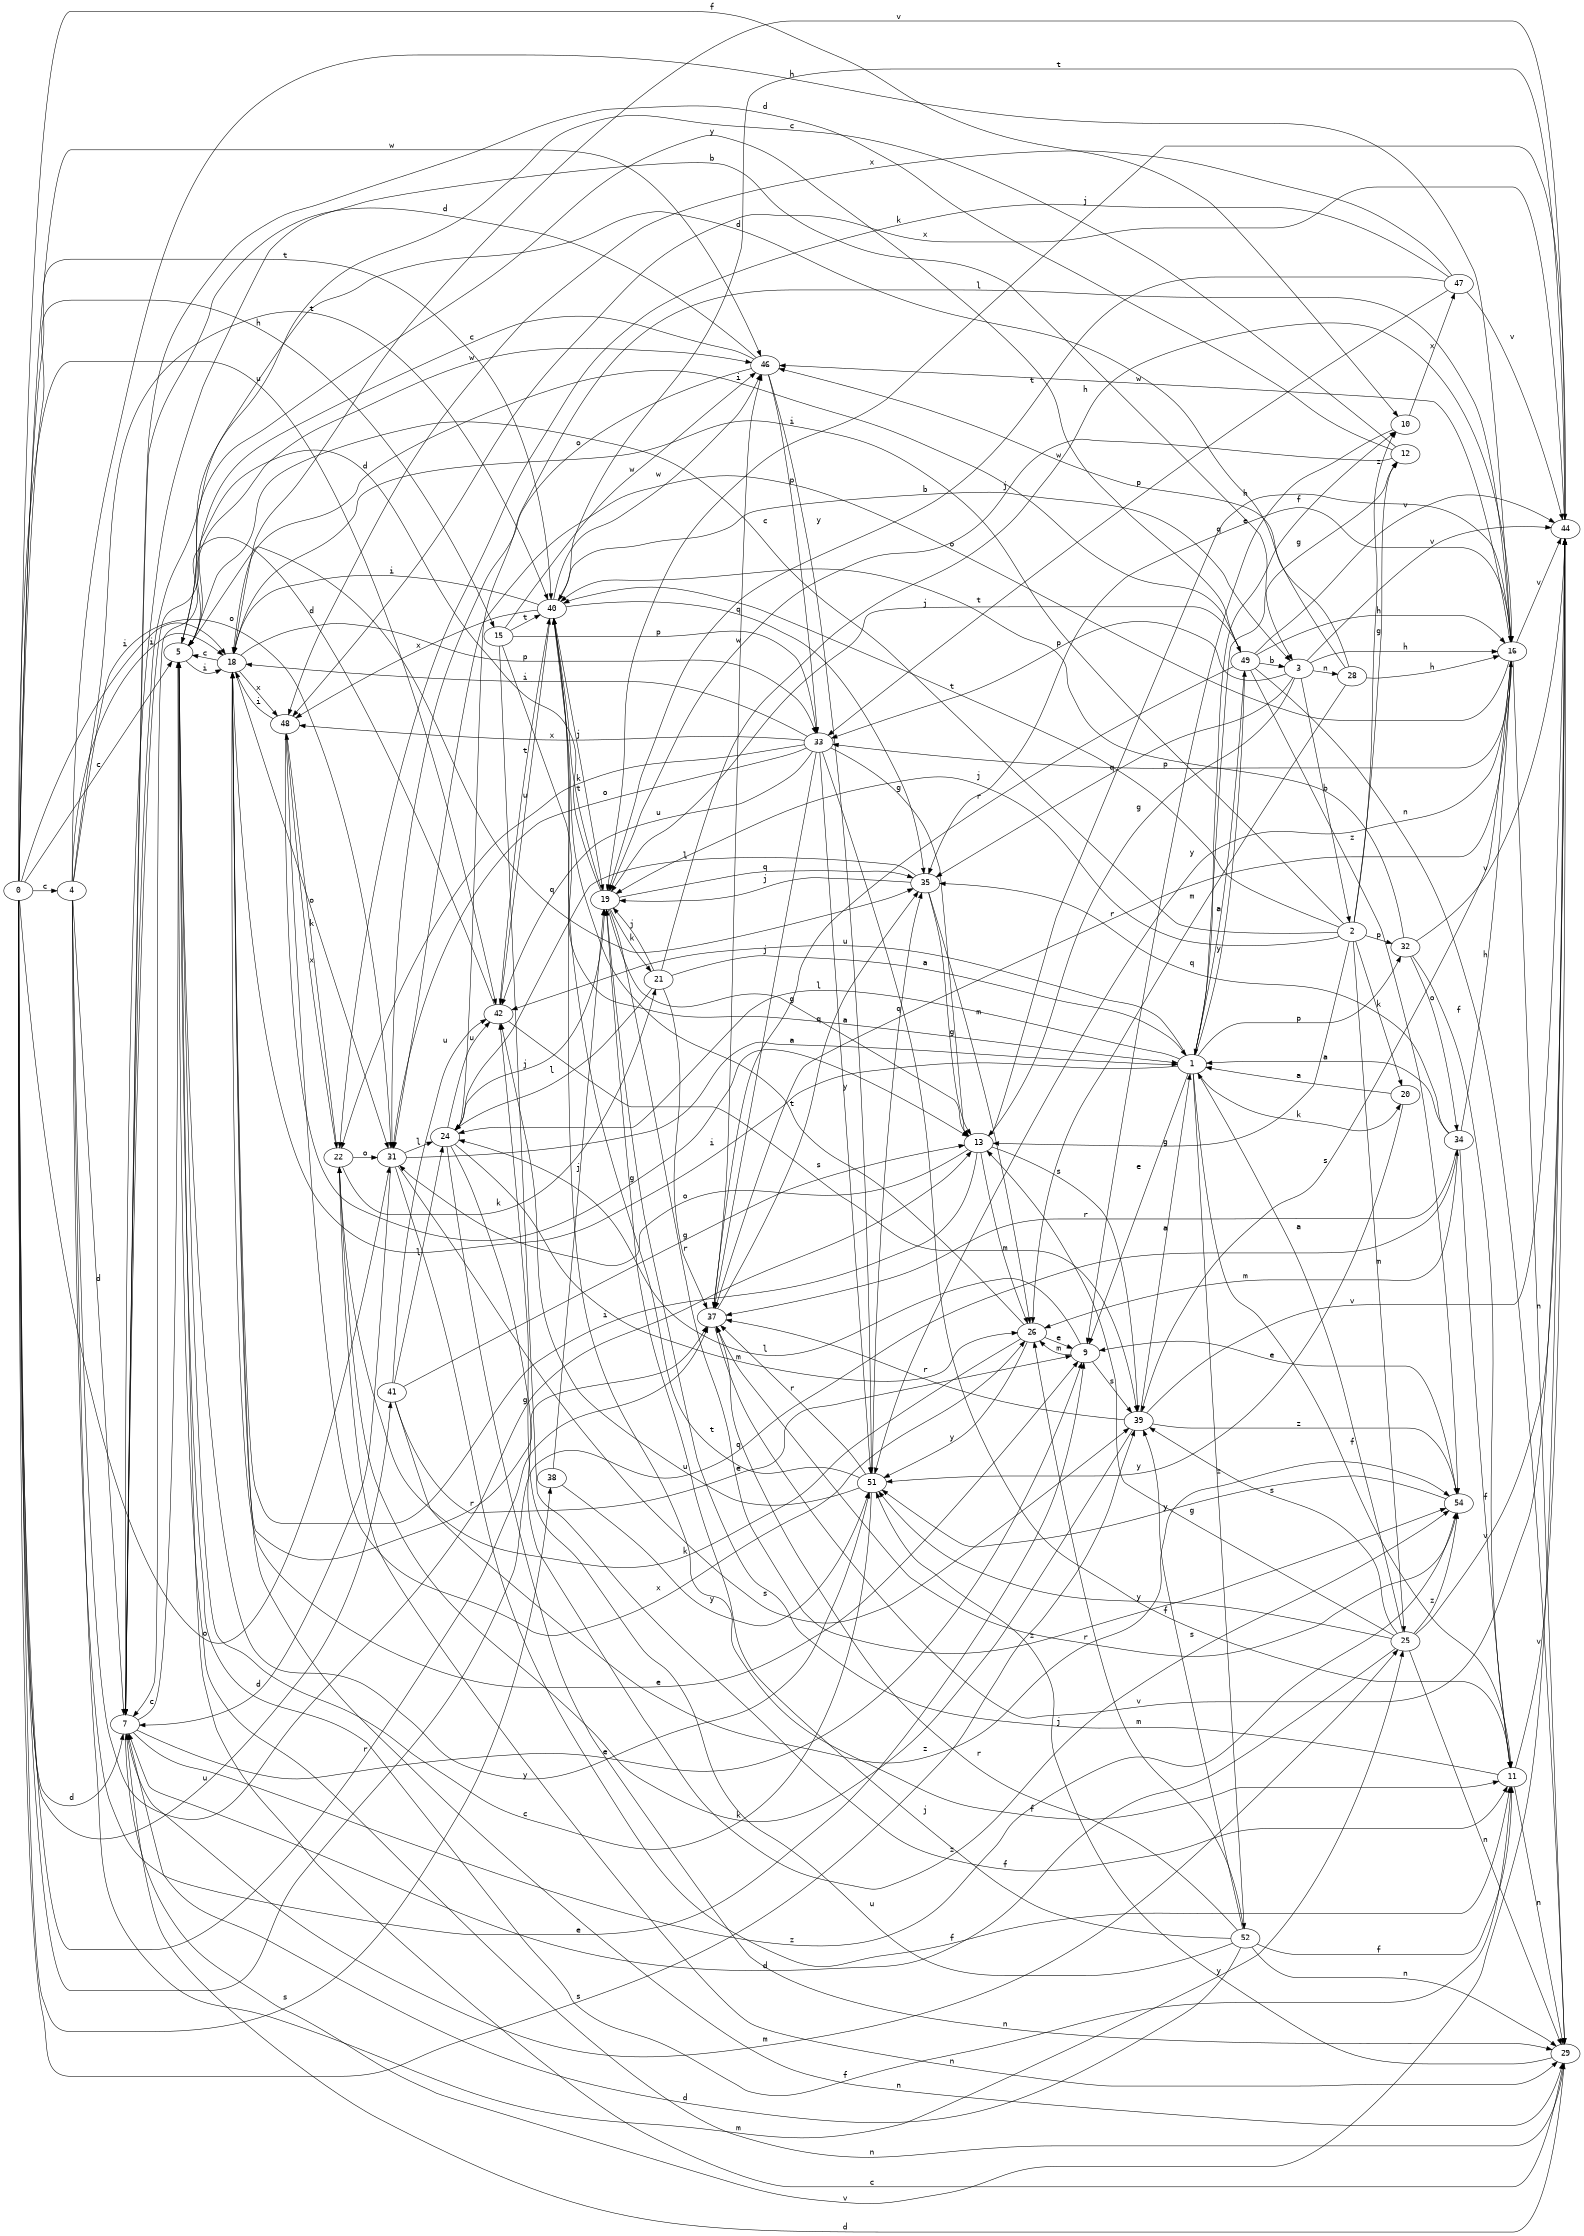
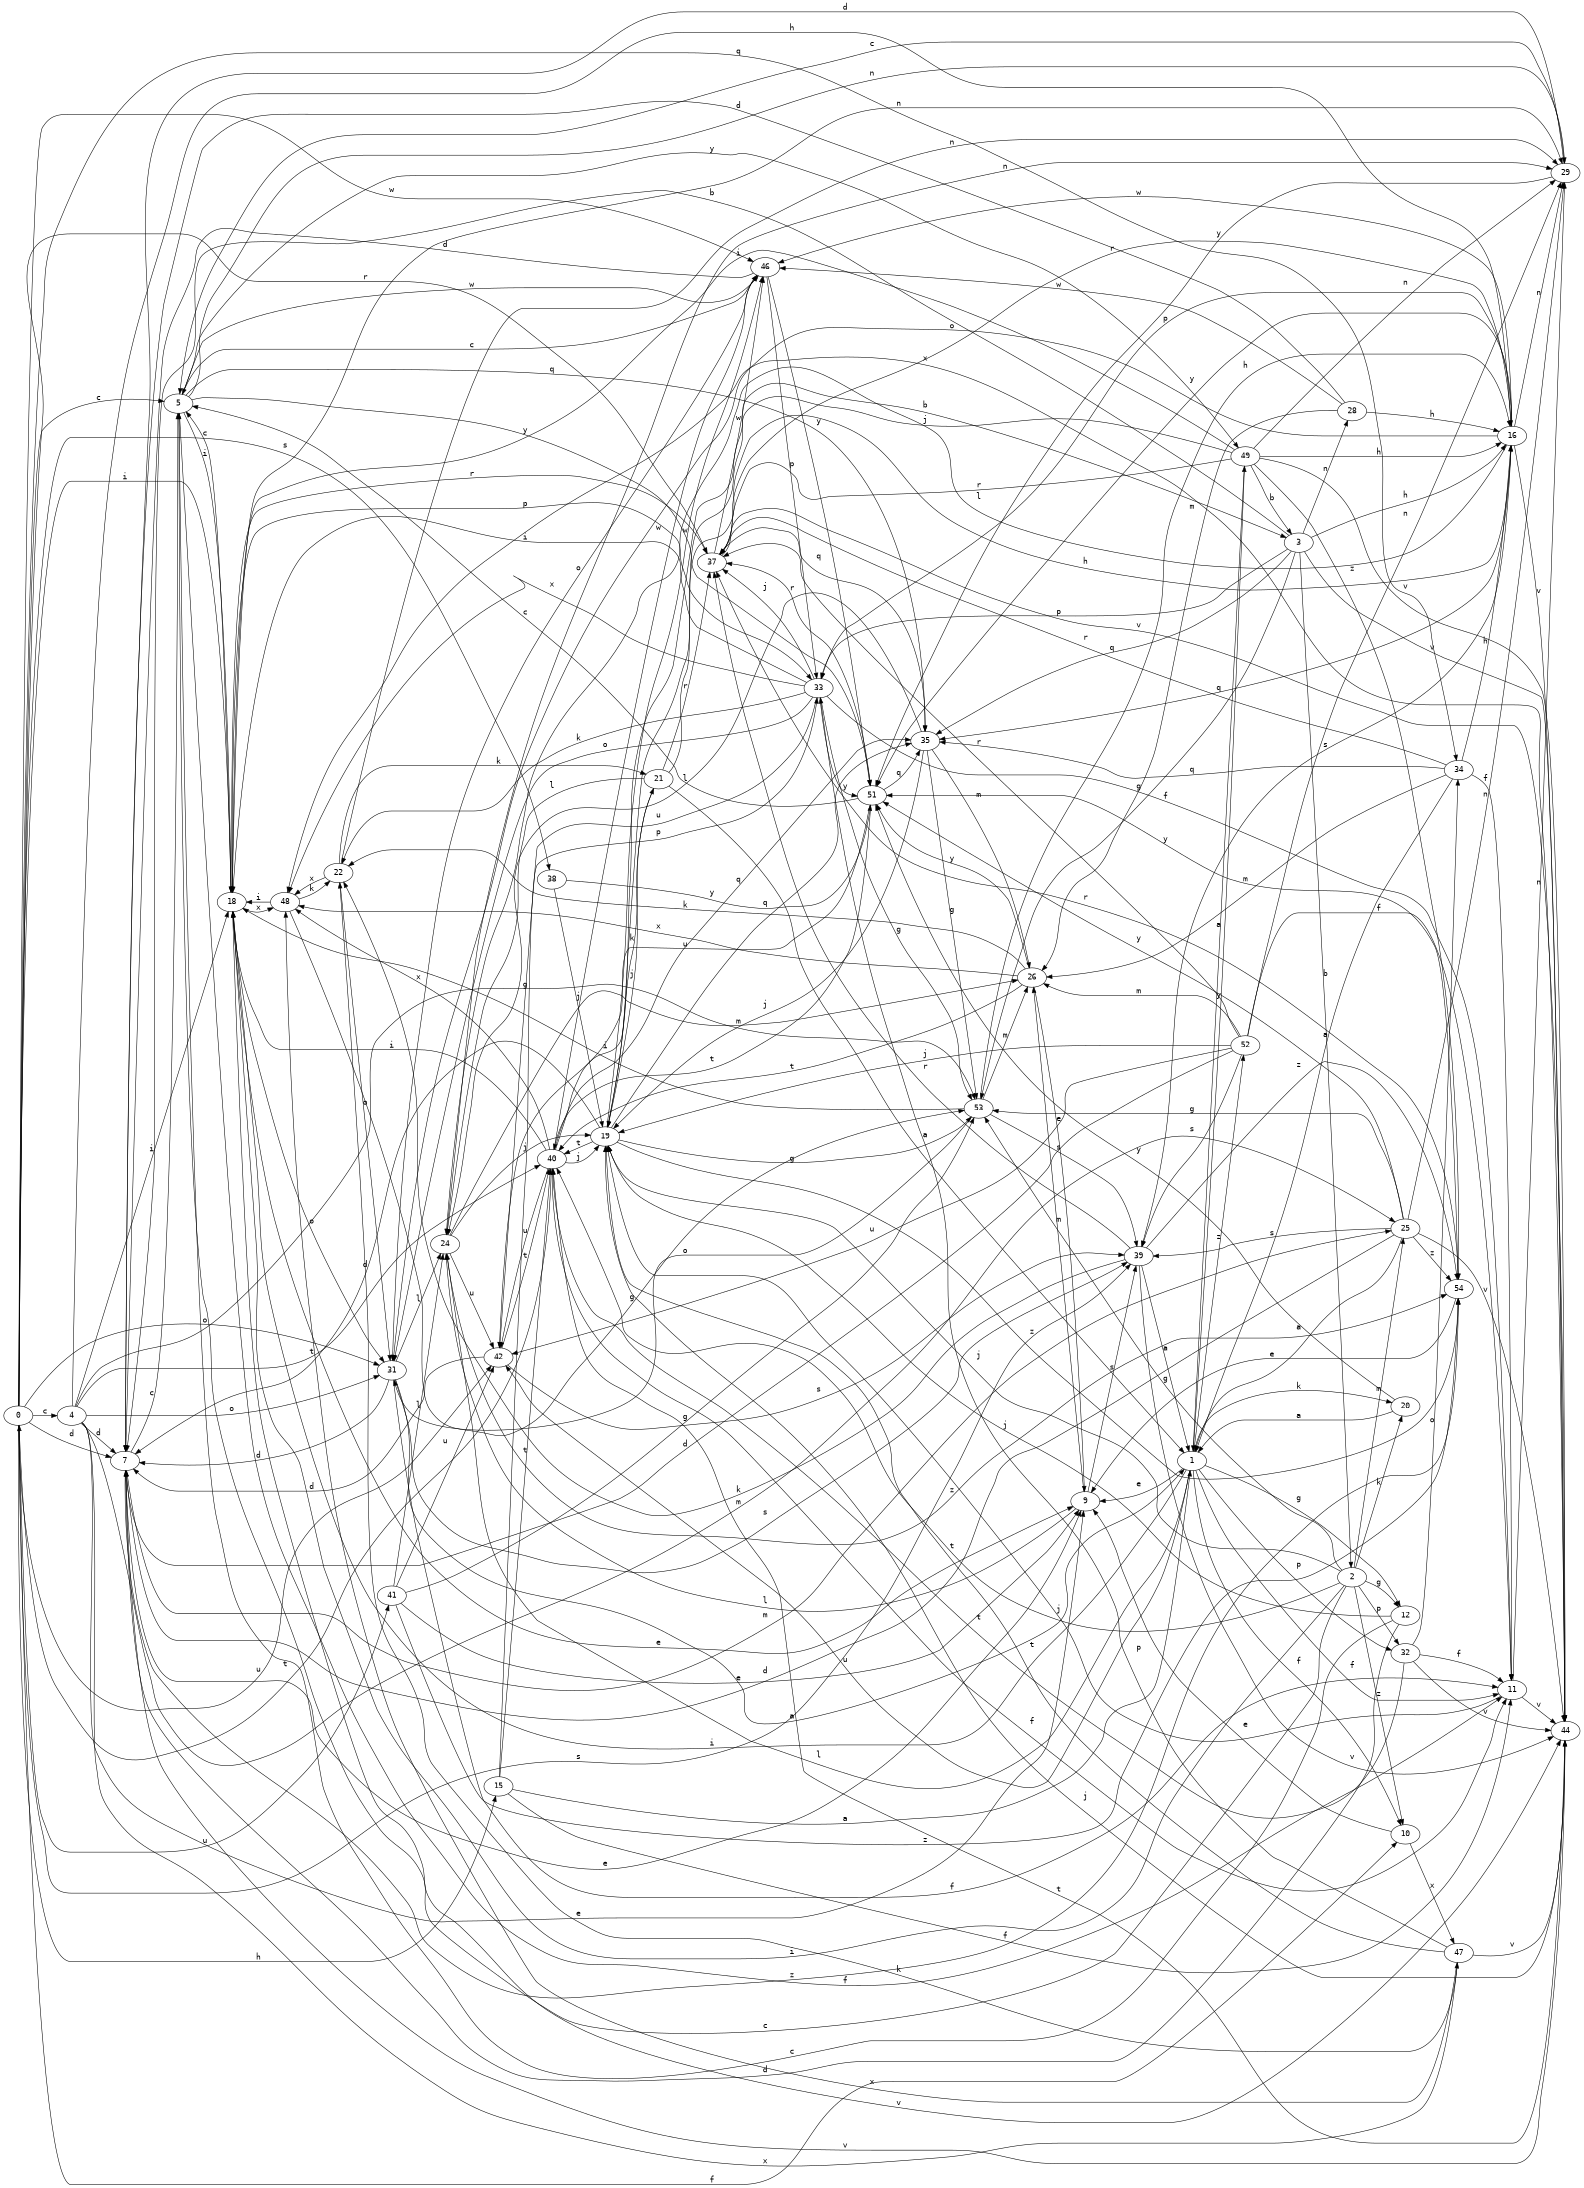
(96, 259) -> (284, 1686)
(221, 348) -> (251, 242)
(616, 490) -> (650, 698)
(979, 1143) -> (979, 1108)
(347, 1483) -> (661, 934)
none -> (590, 2140)
